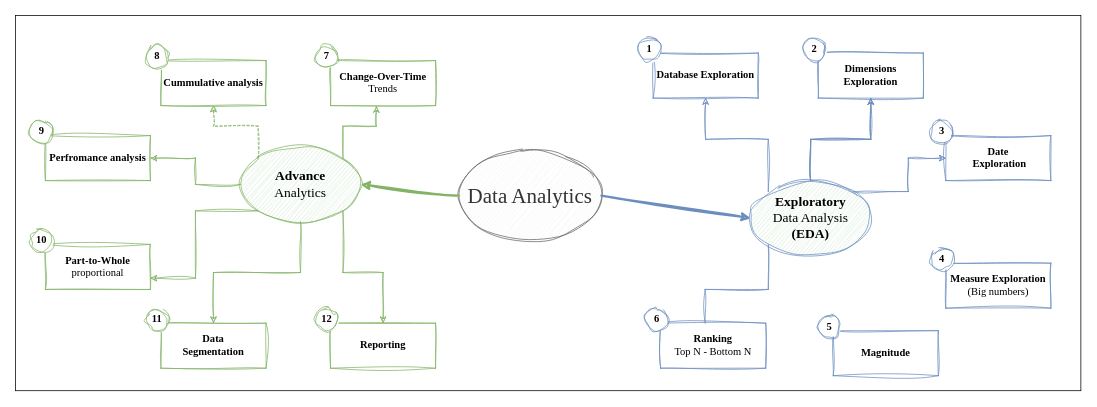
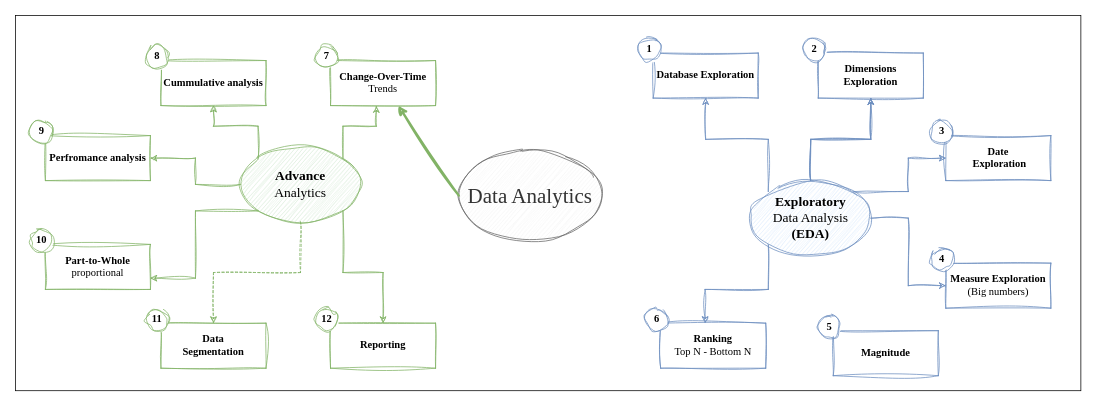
(244, 126) -> (244, 126)
(413, 190) -> (430, 153)
(672, 206) -> none
(810, 218) -> (810, 218)
none -> (908, 249)
(259, 272) -> (259, 272)
(705, 316) -> (705, 316)
